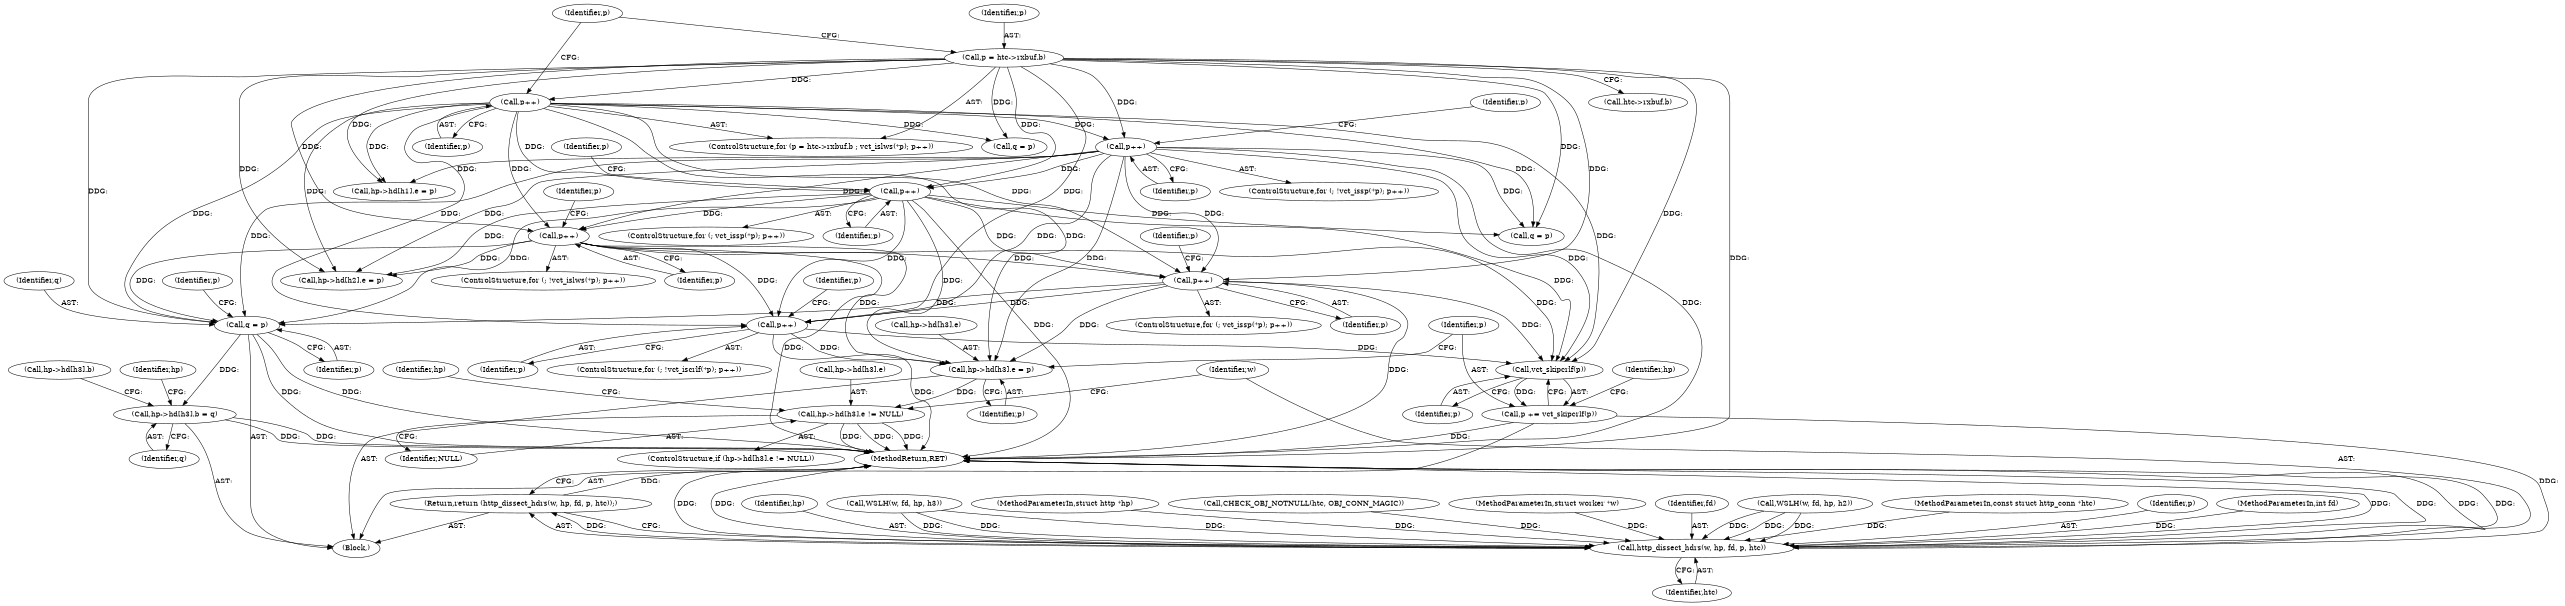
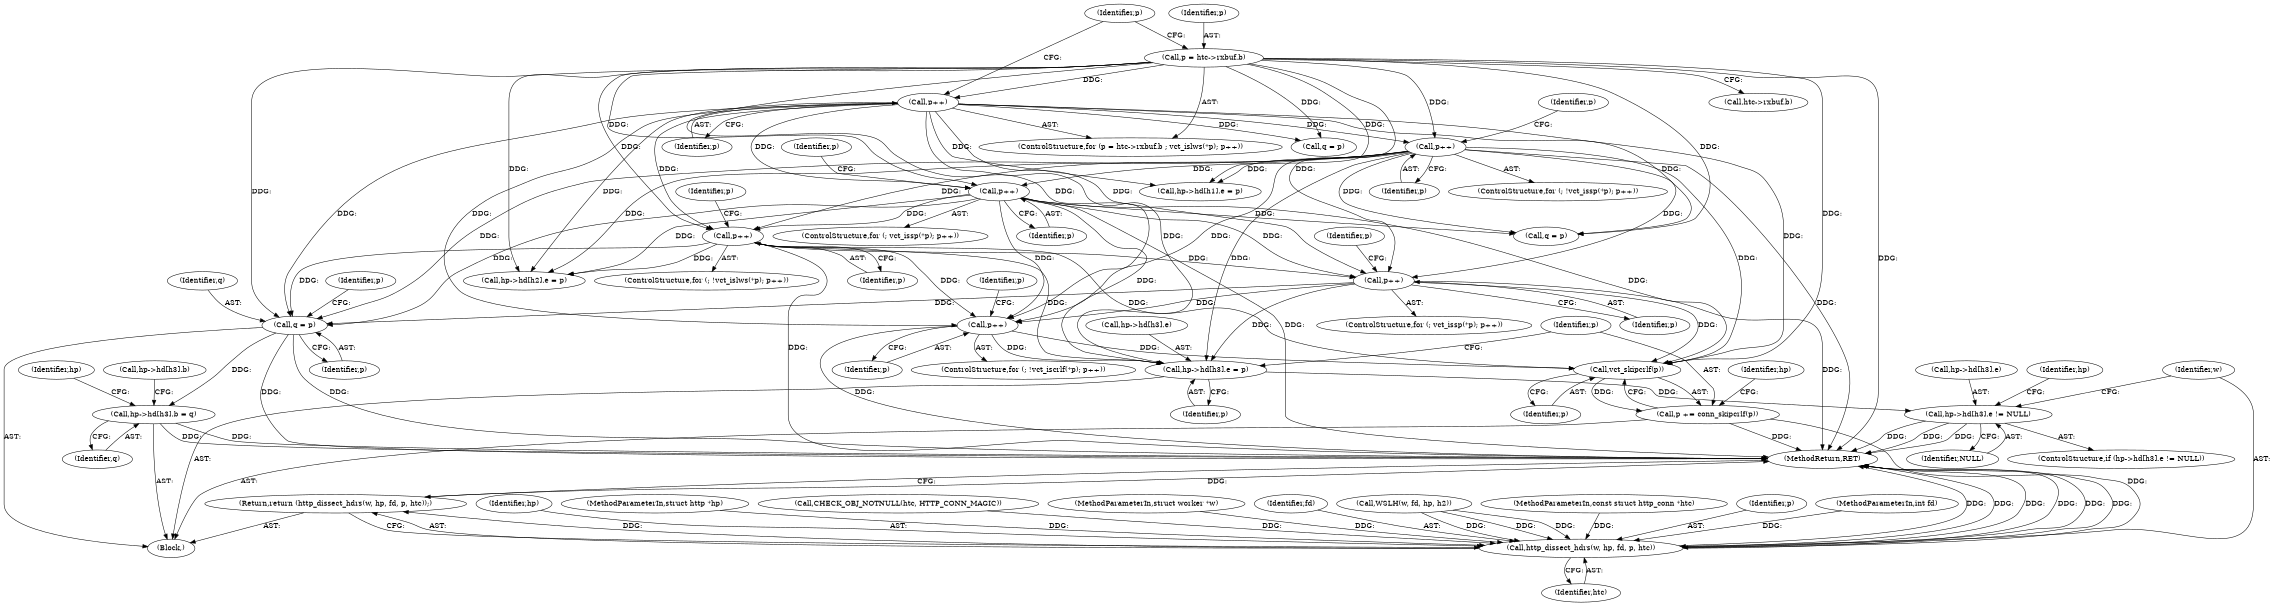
(1549, 415) -> (1708, 415)
(894, 504) -> none
(1304, 504) -> (898, 504)
